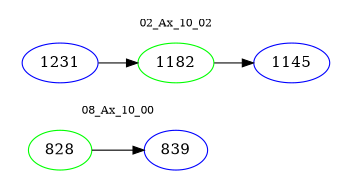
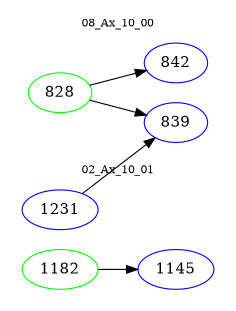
(176, 24) -> (118, 171)
(112, 63) -> (114, 169)
none -> (176, 63)
